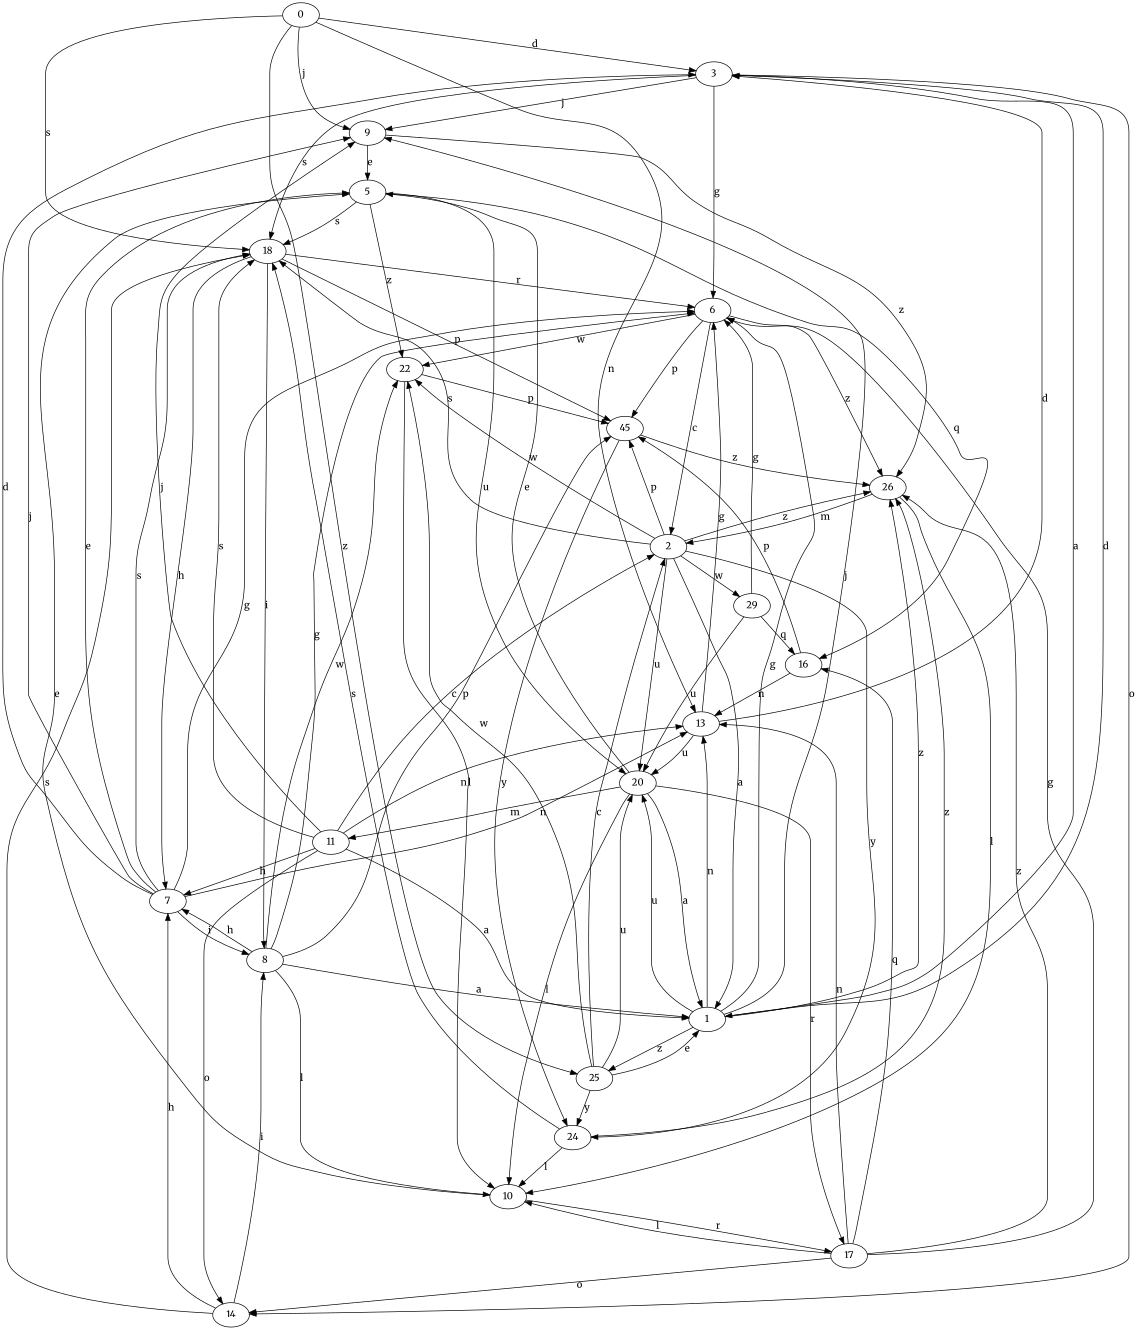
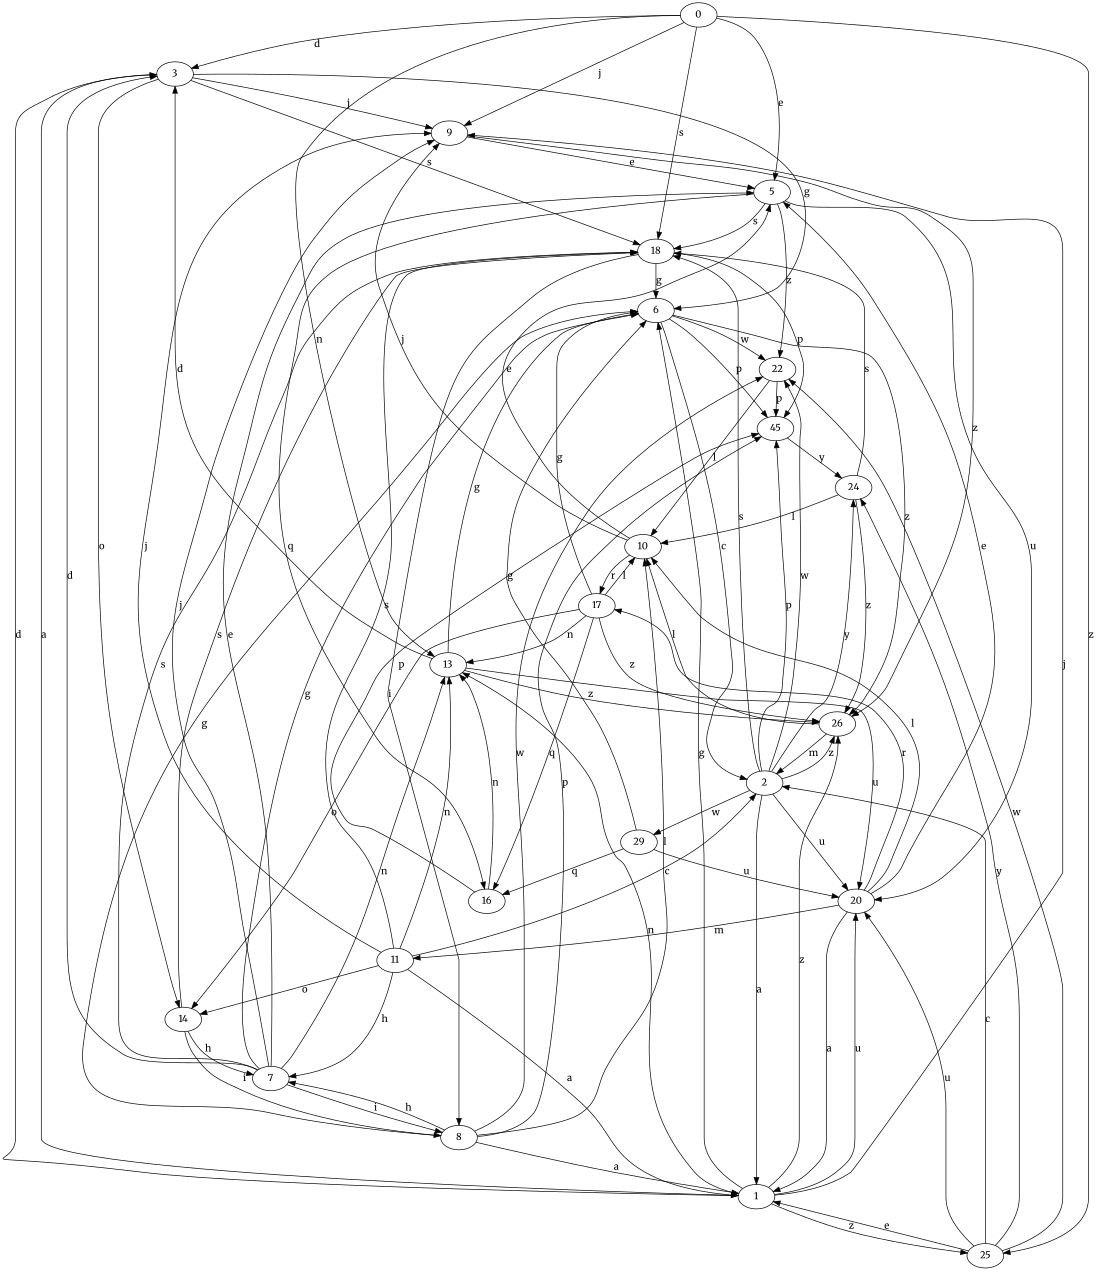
none -> (774, 82)
(519, 281) -> (659, 281)
none -> (422, 383)
(744, 466) -> (637, 707)
(180, 554) -> none
